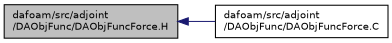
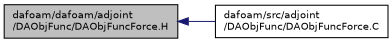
(91, 21) -> (91, 21)
